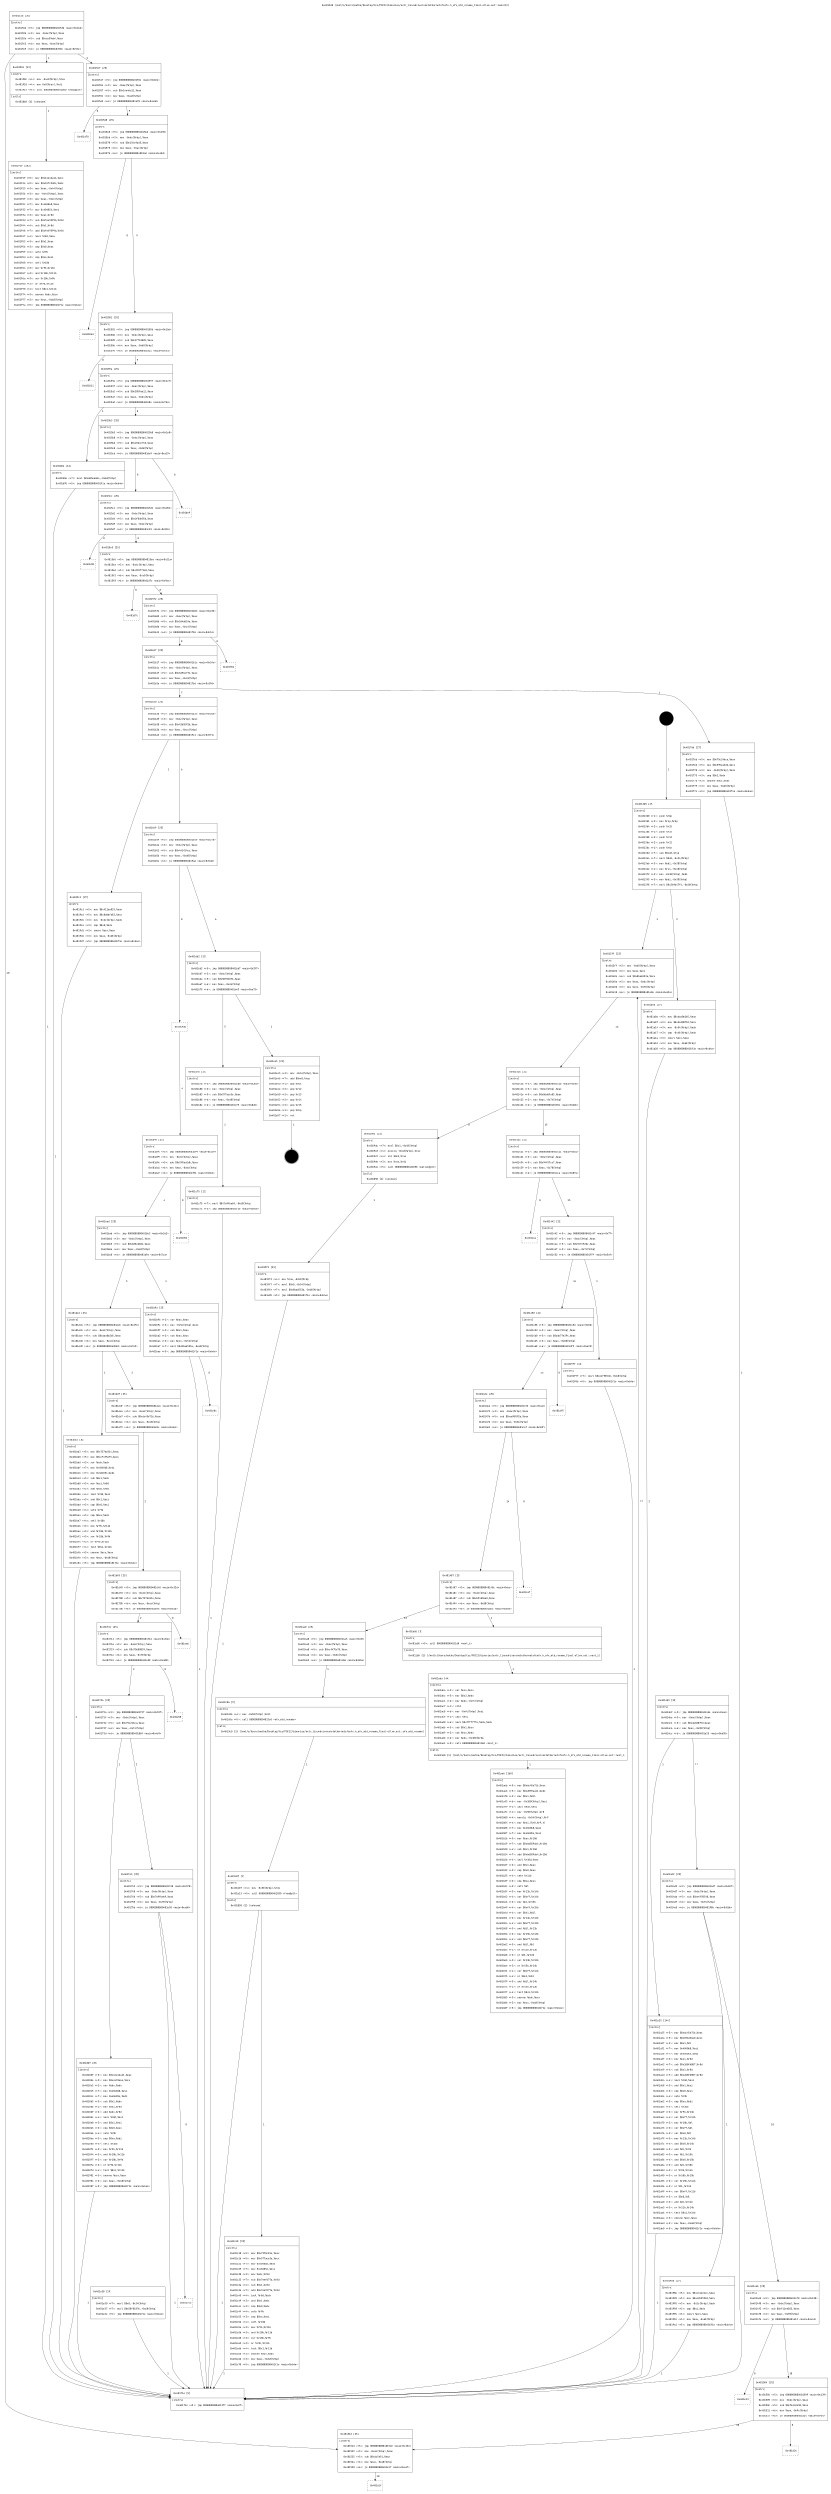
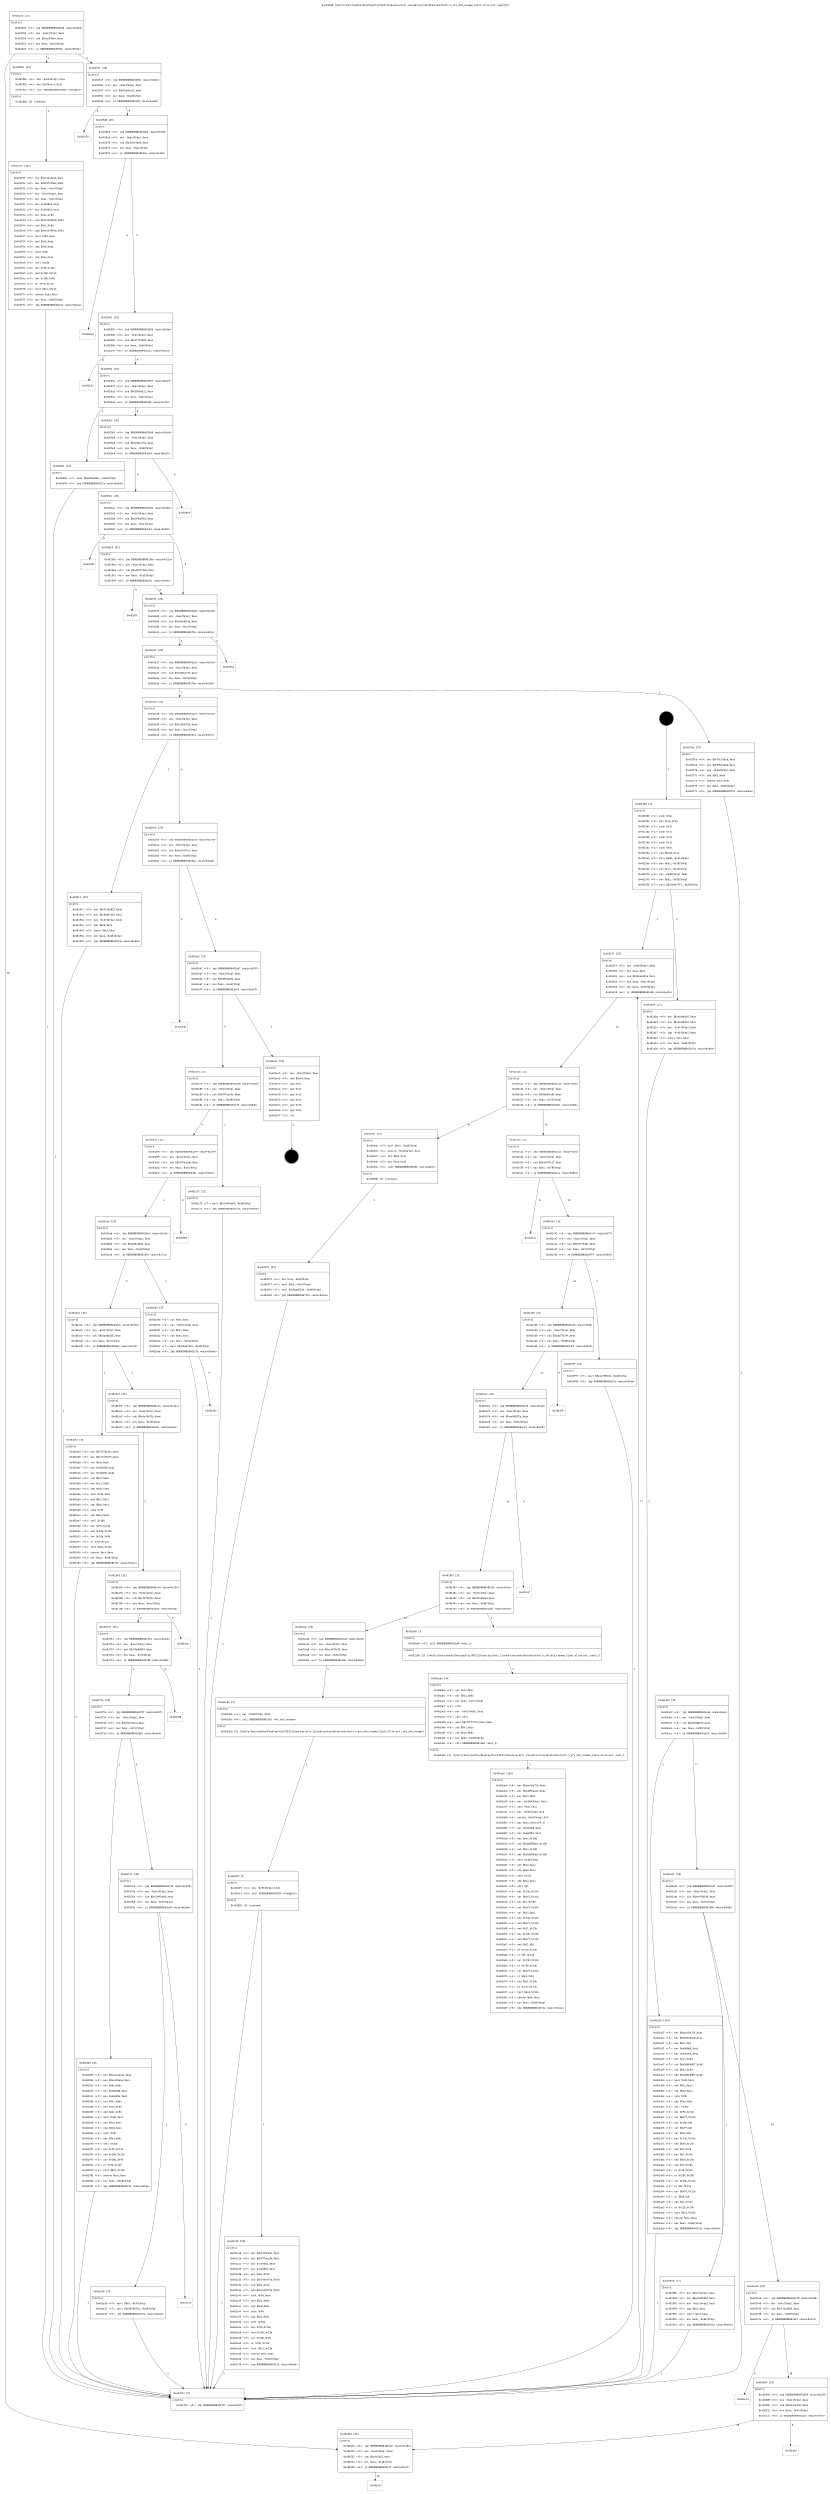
(136, 538) -> (182, 562)
(180, 1083) -> (202, 1122)
(169, 2153) -> (164, 2100)
